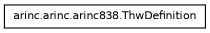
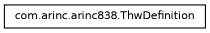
(105, 16) -> (105, 16)
